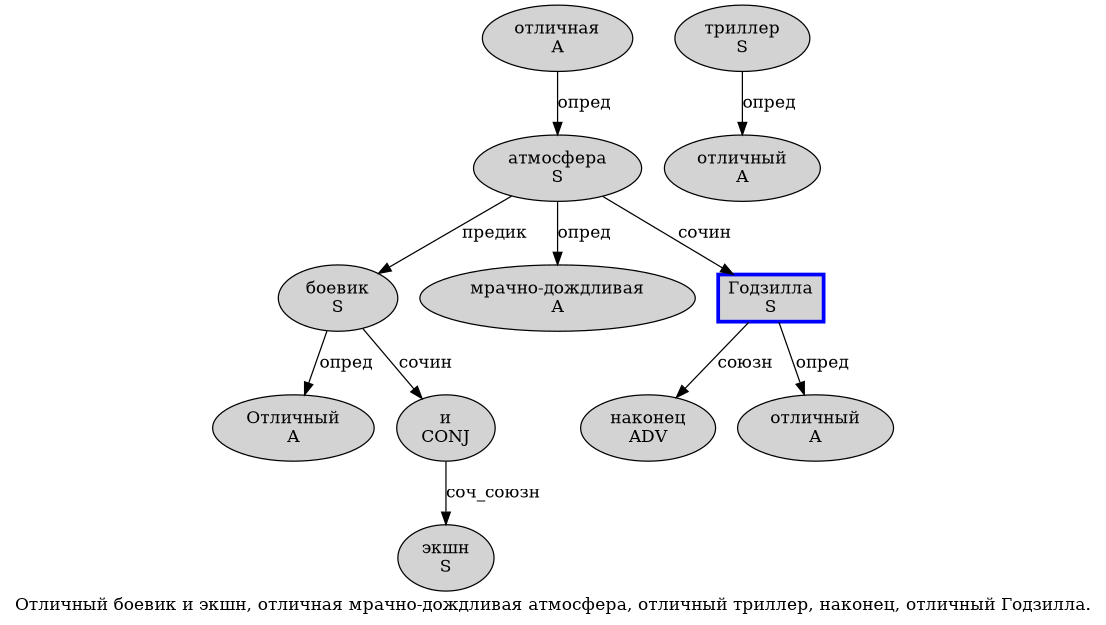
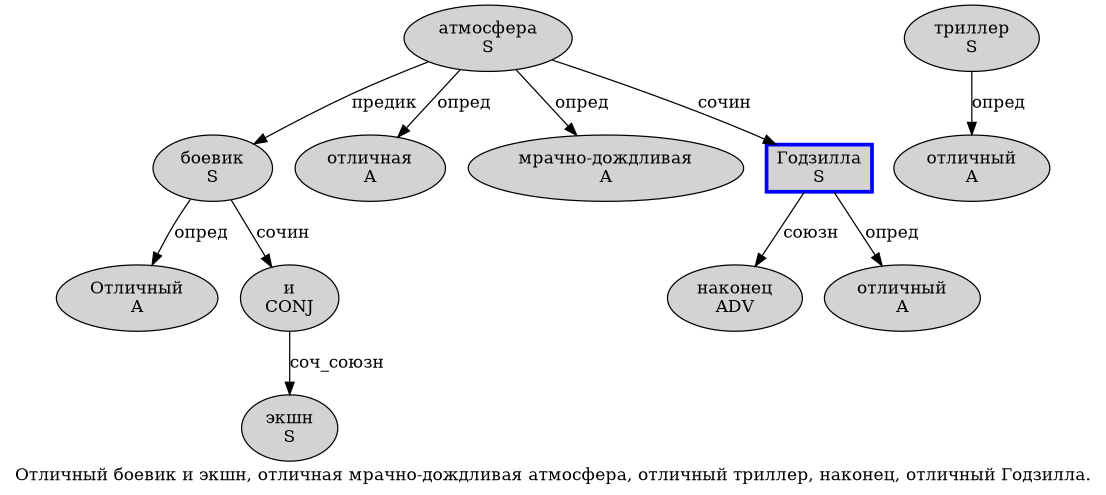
(558, 97) -> (433, 99)
